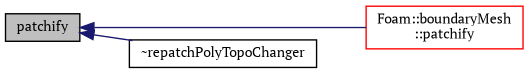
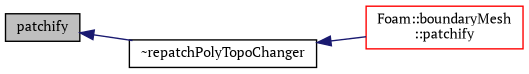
(230, 28) -> (349, 39)
